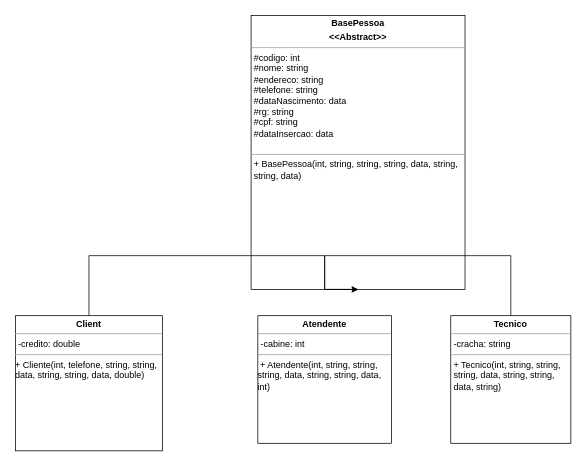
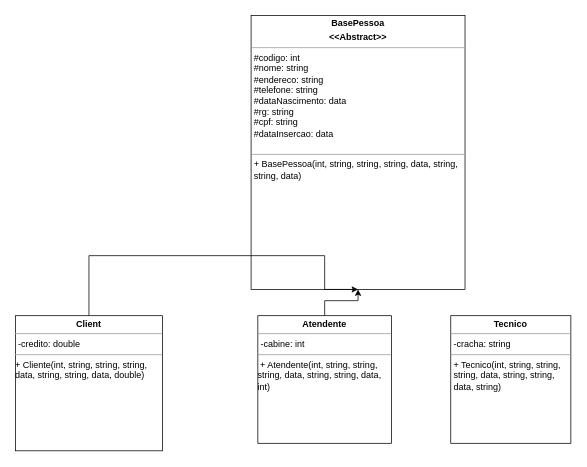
(448, 255) -> none
none -> (337, 300)
(90, 342) -> (90, 342)
